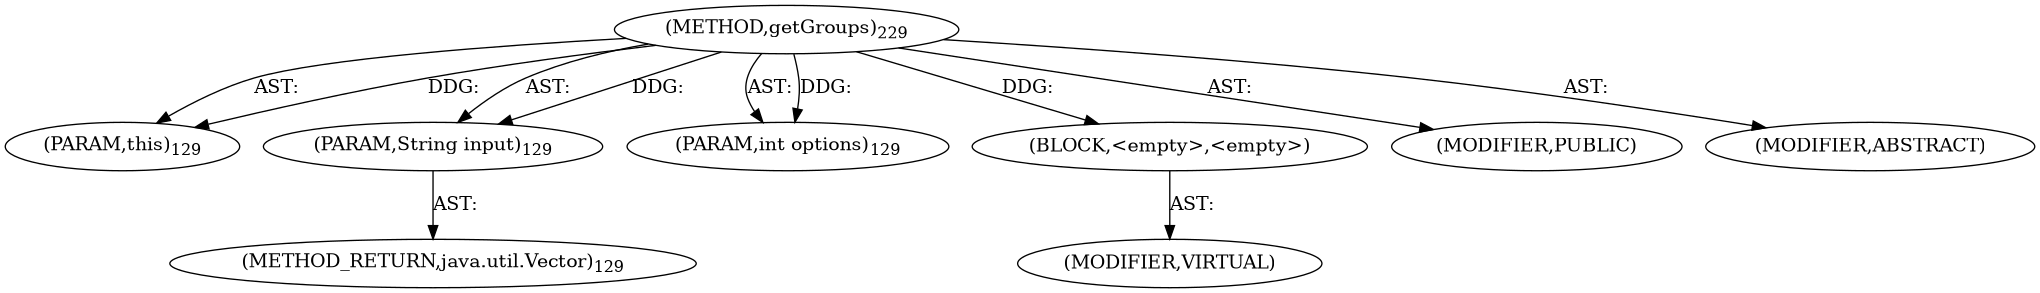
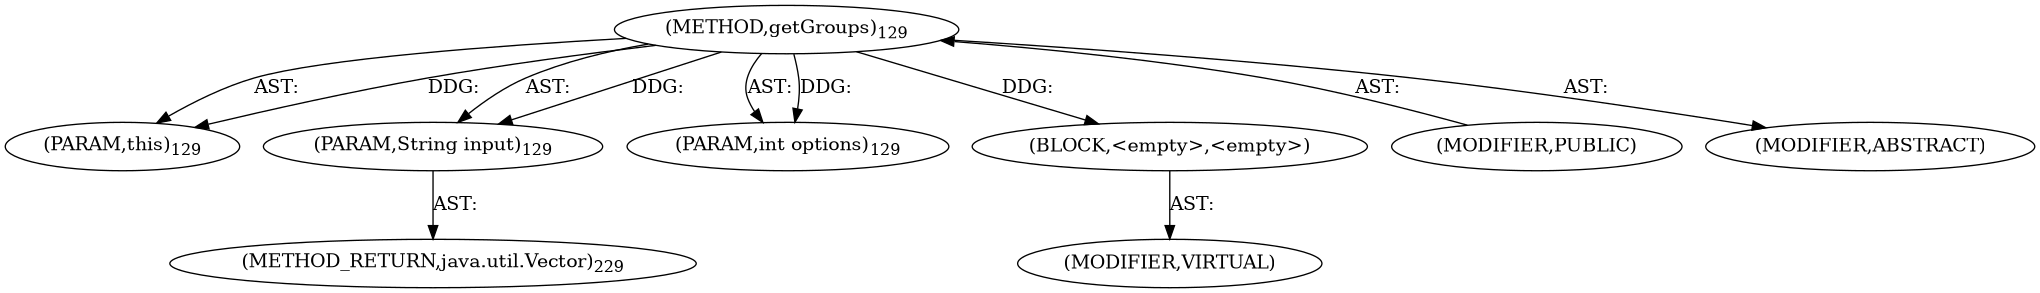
(893, 28) -> (893, 28)
(1159, 88) -> (1213, 70)
(609, 261) -> (609, 261)
